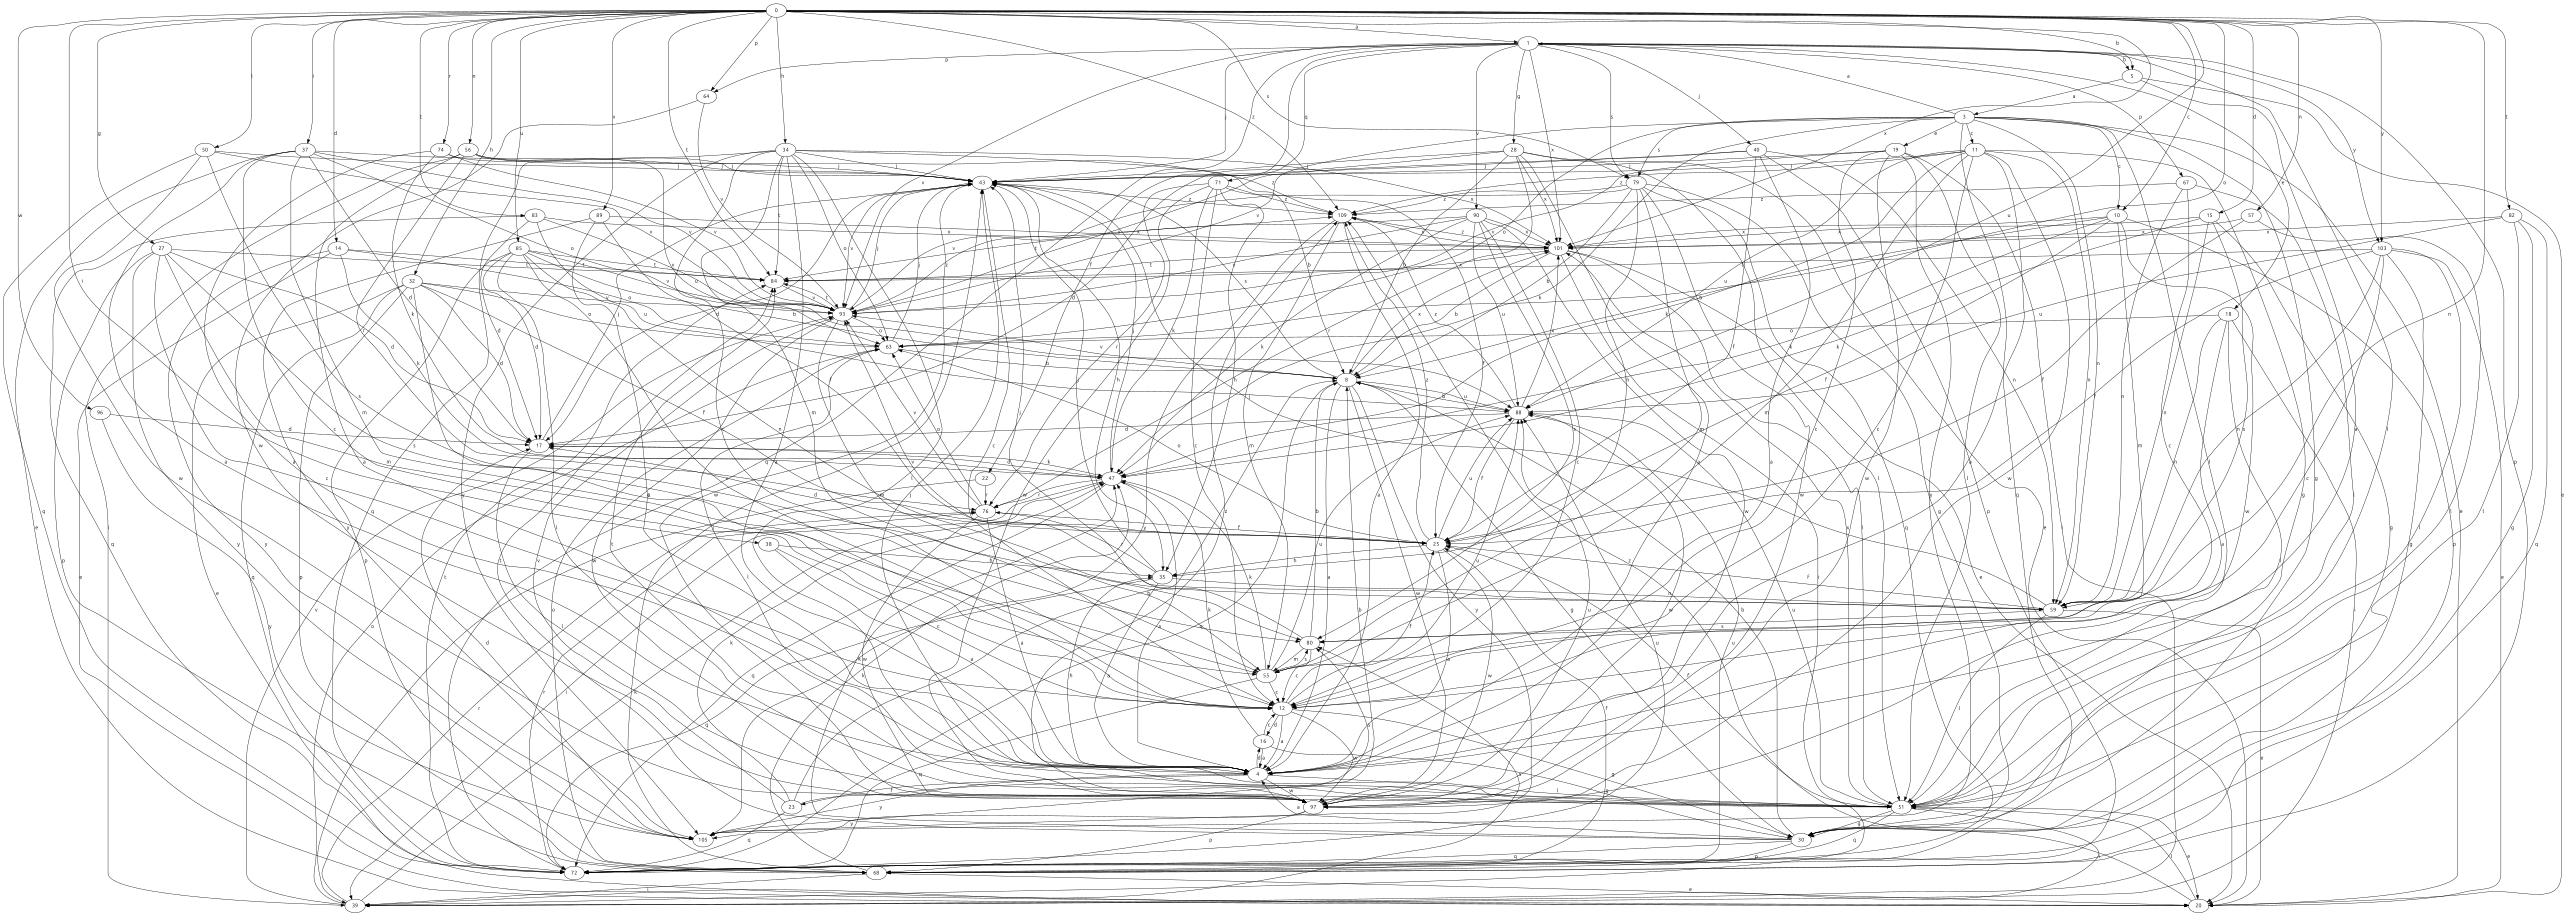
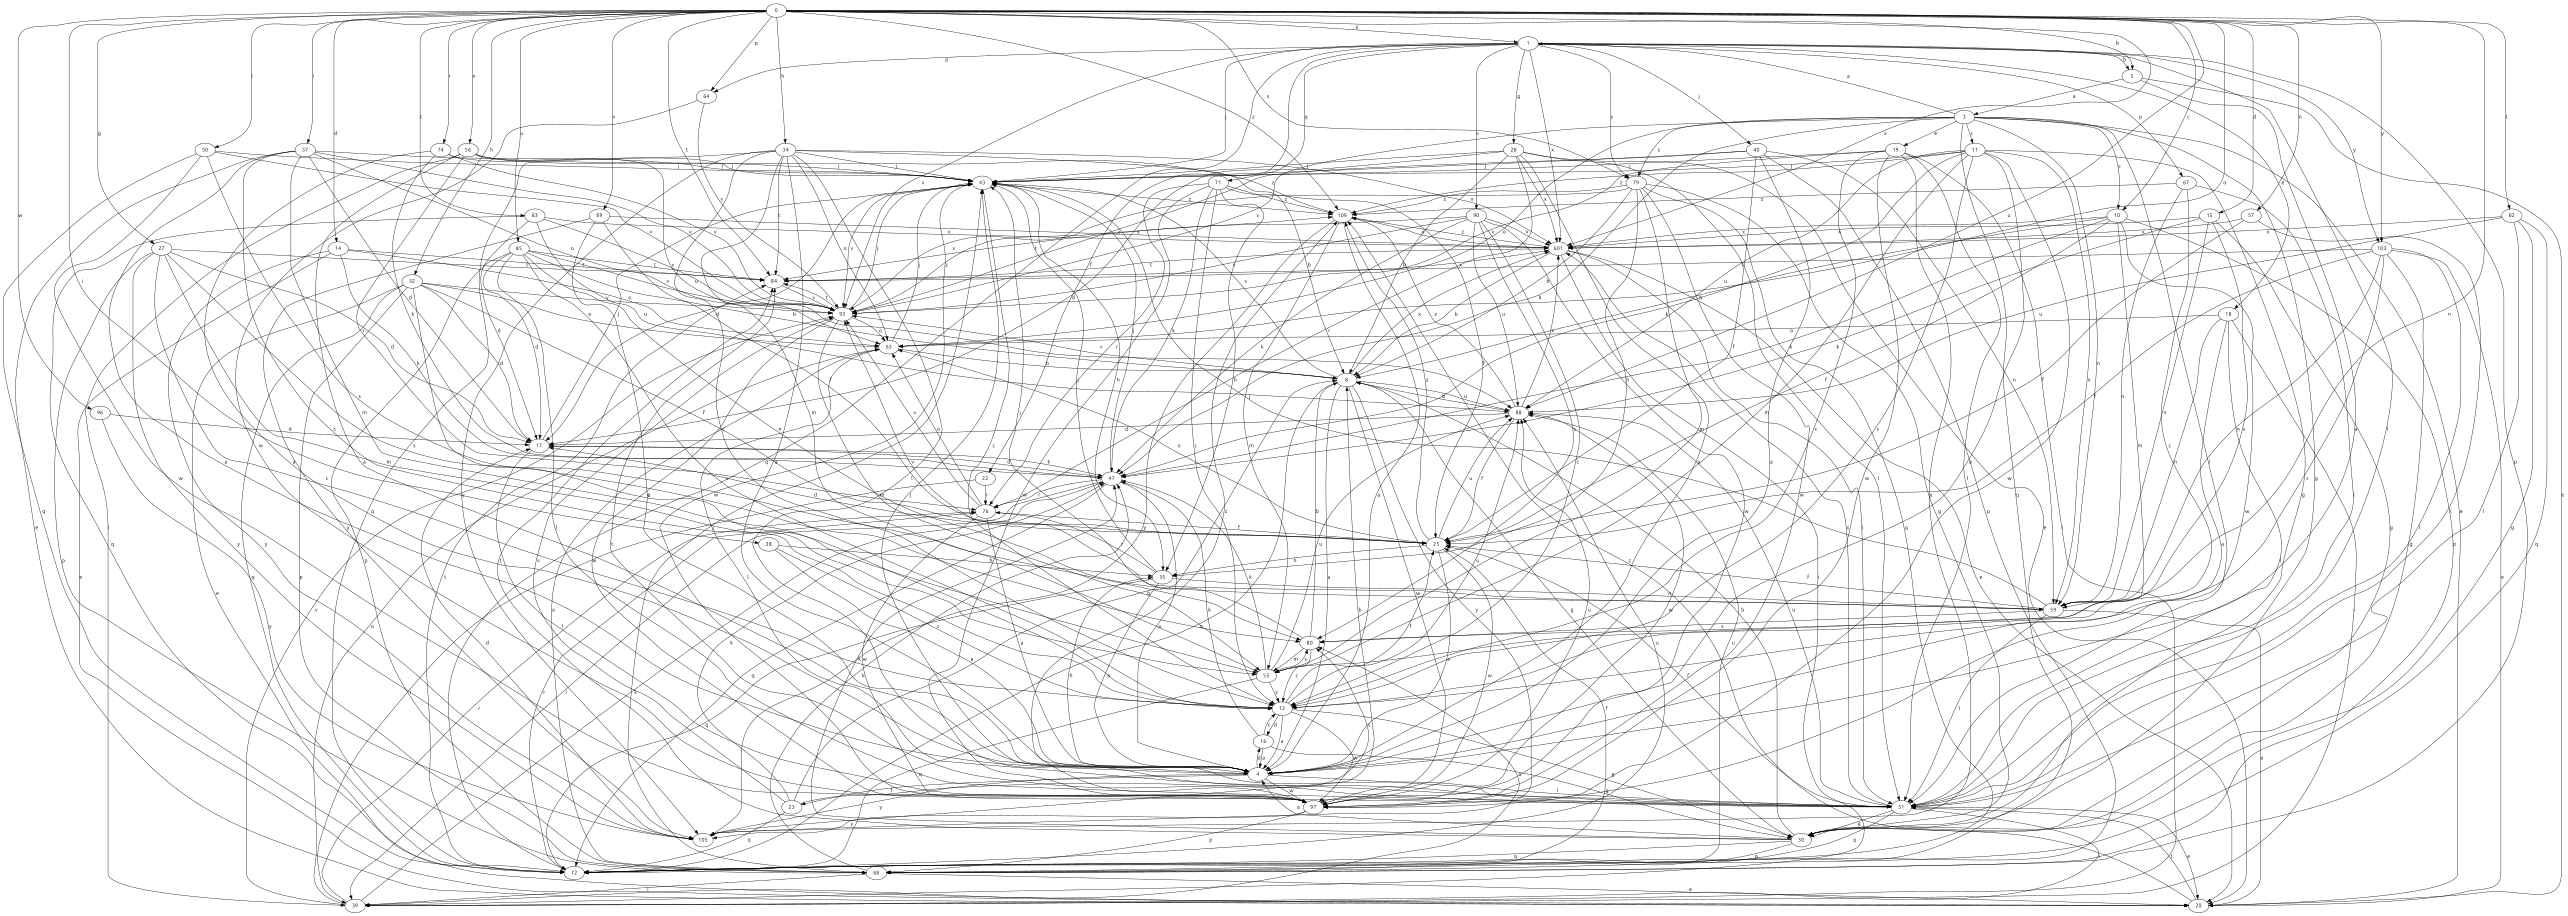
(1558, 249) -> (1558, 249)
